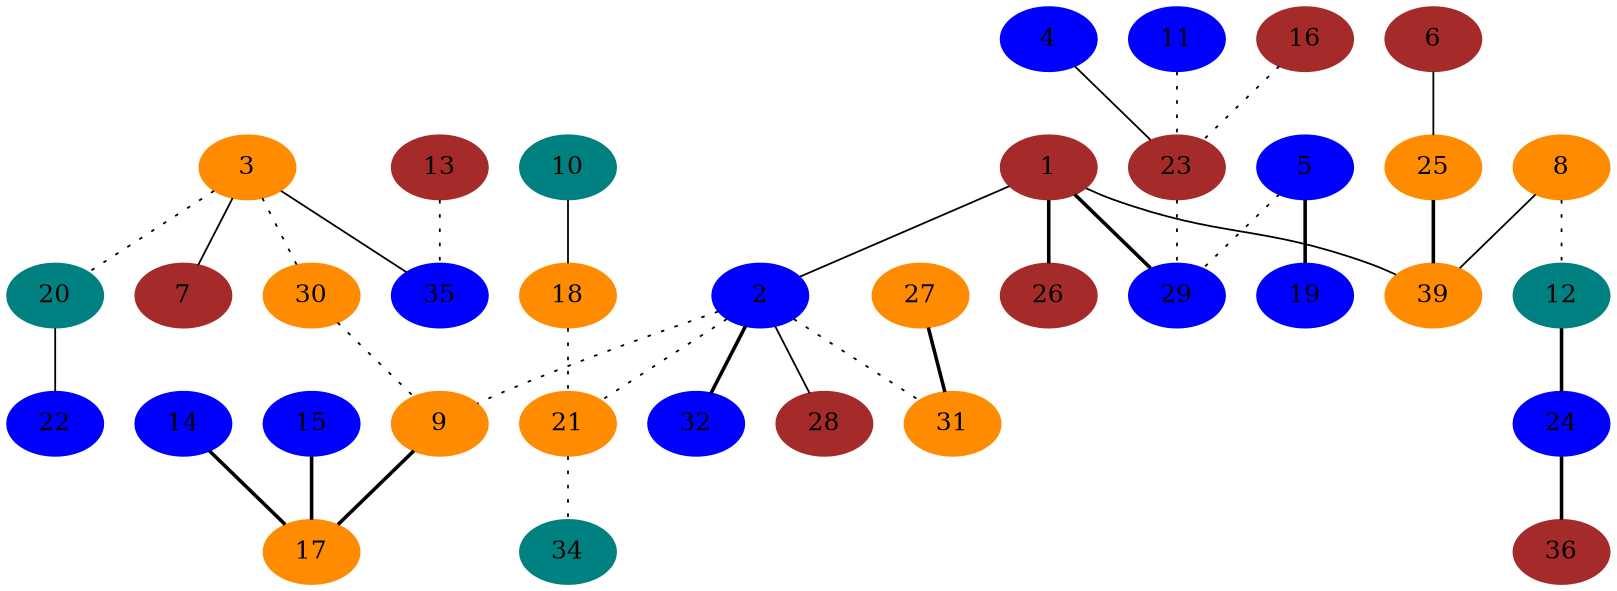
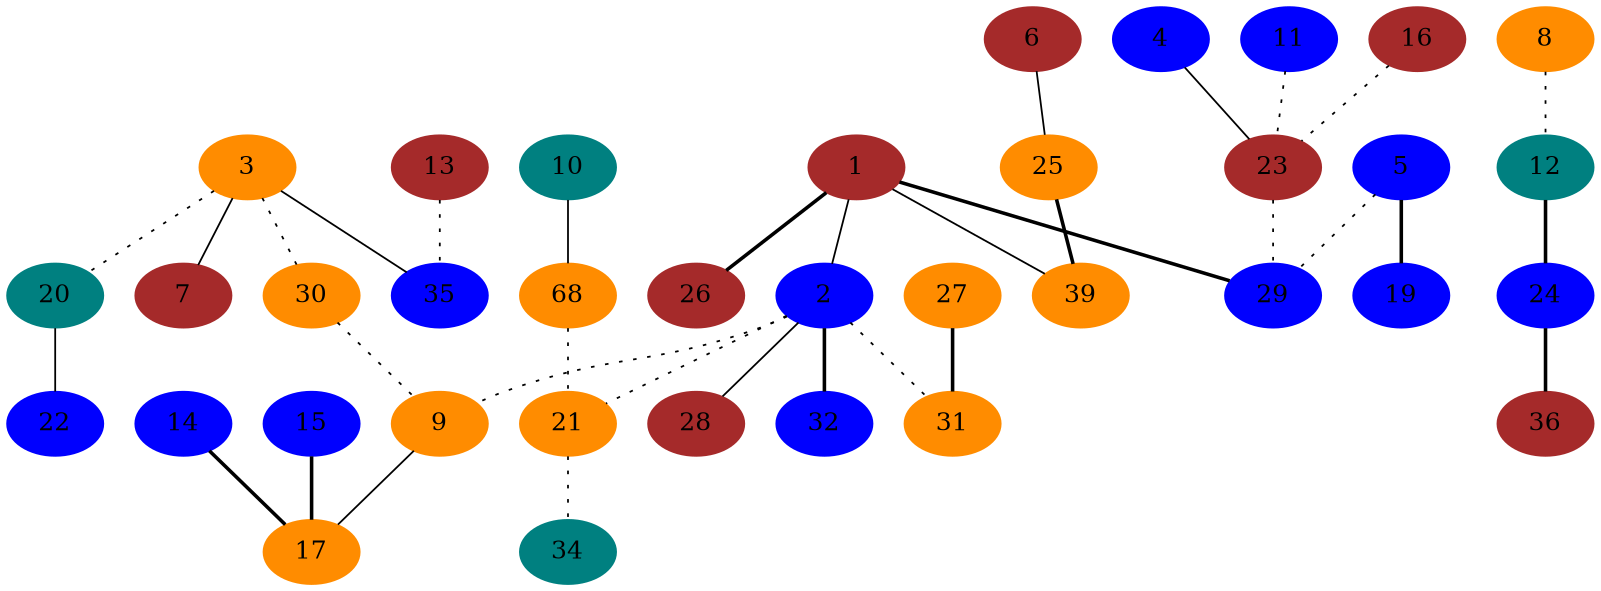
(1498, 231) -> none
(568, 296) -> (568, 296)
(376, 488) -> (376, 488)
